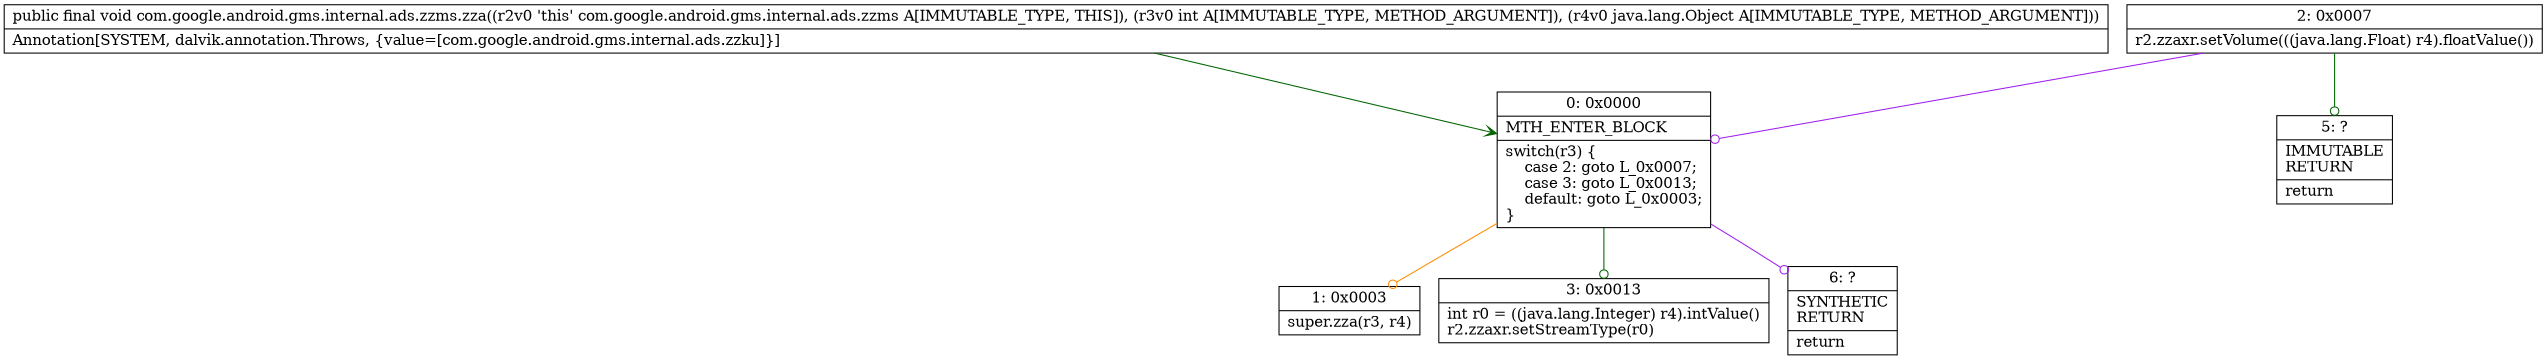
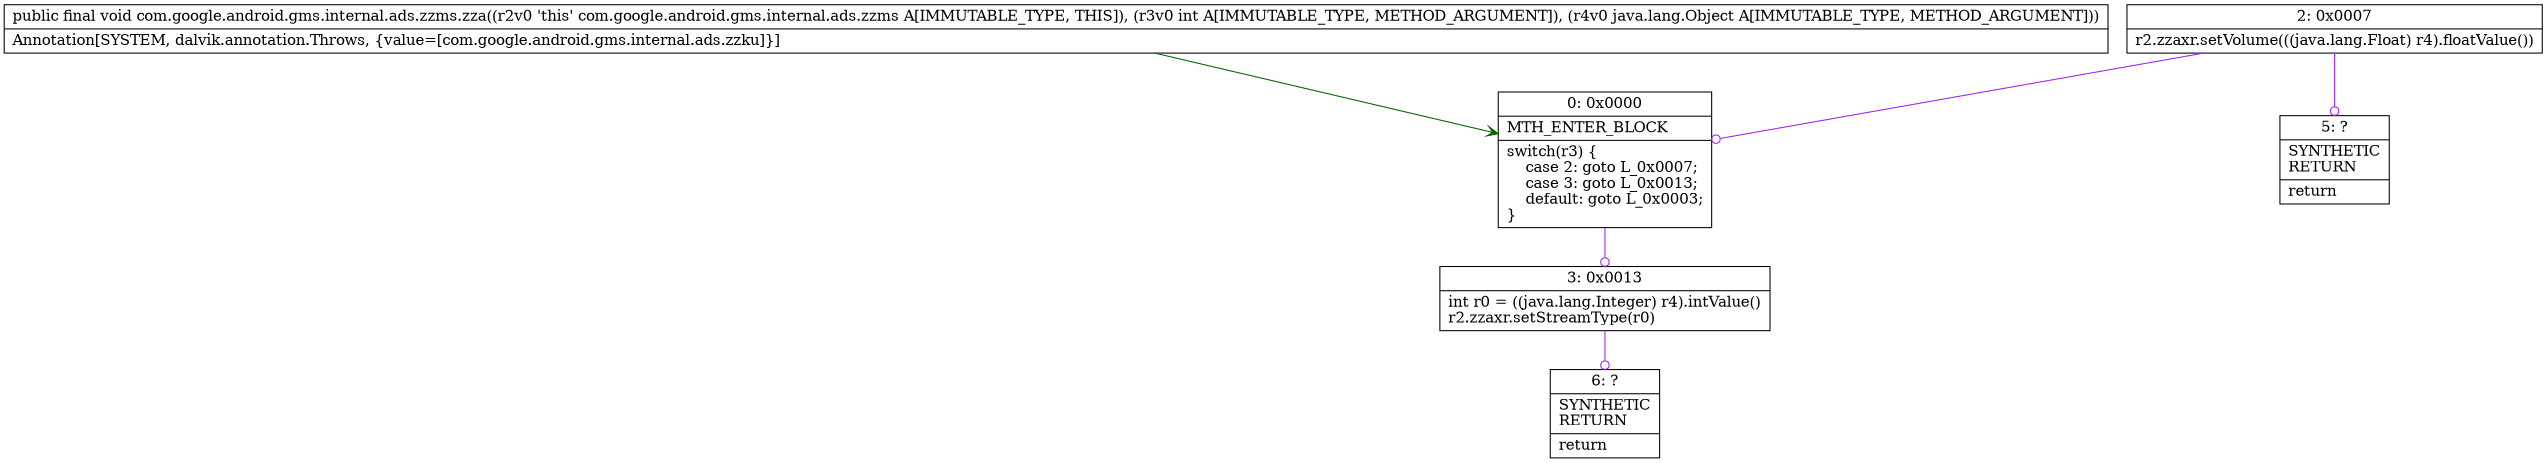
(2335, 80) -> (2335, 80)
(2335, 151) -> (2335, 151)
(1746, 245) -> (1605, 346)
(1604, 249) -> (1605, 243)
(1349, 311) -> none
